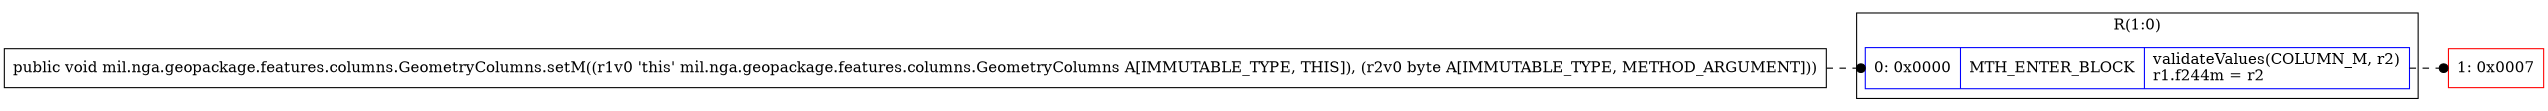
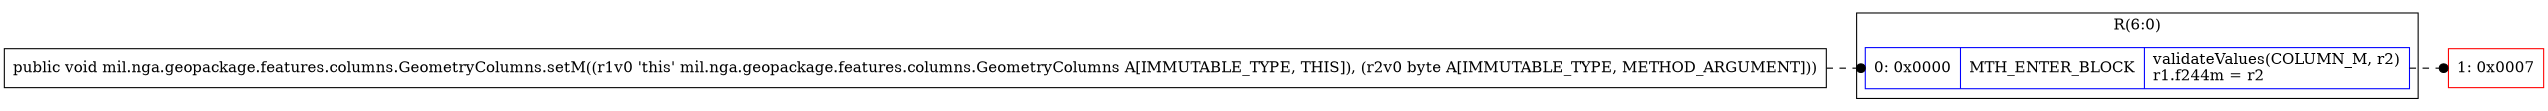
(2137, 25) -> (2137, 25)
